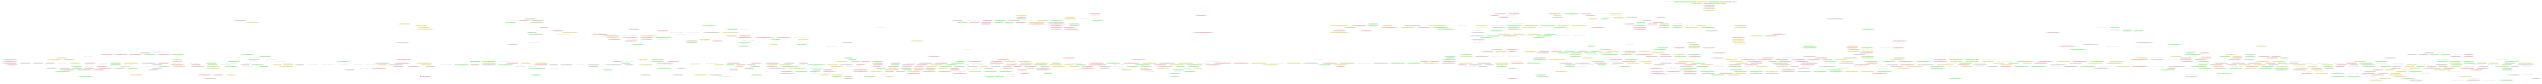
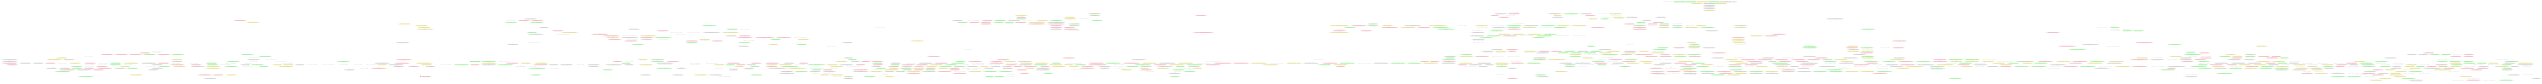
(1095, 16) -> (1095, 16)
(2041, 63) -> (2041, 63)
none -> (1724, 72)
(837, 77) -> (837, 77)
